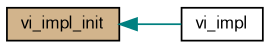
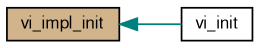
(222, 24) -> (217, 24)
